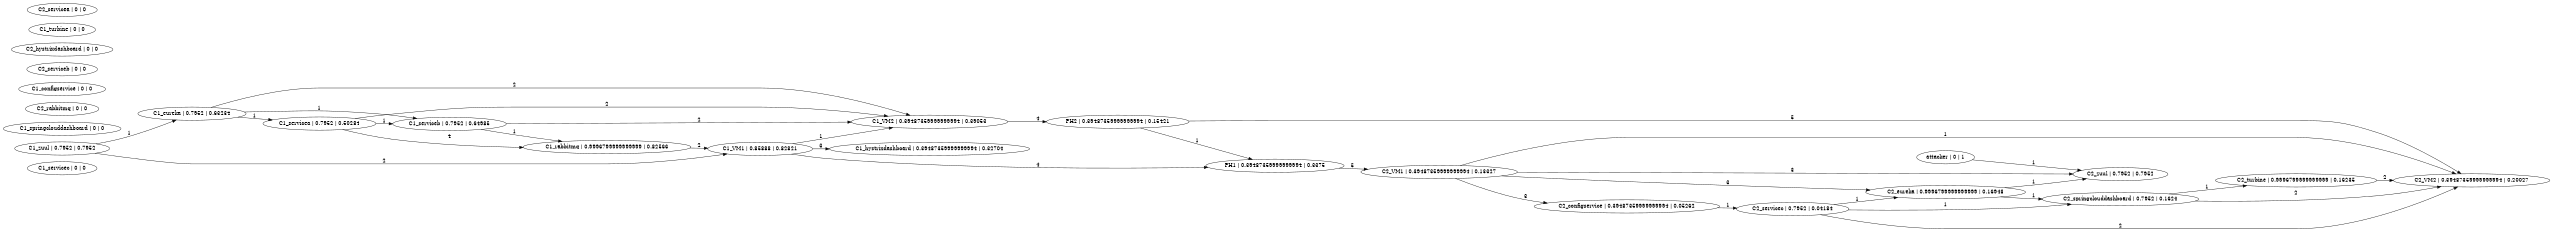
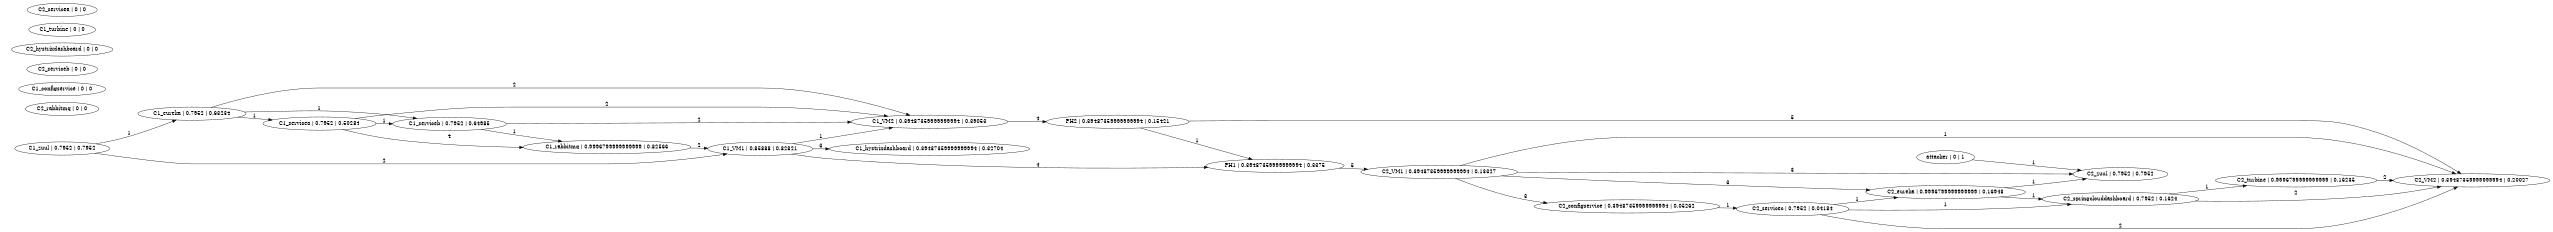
(62, 129) -> none
(62, 168) -> none
